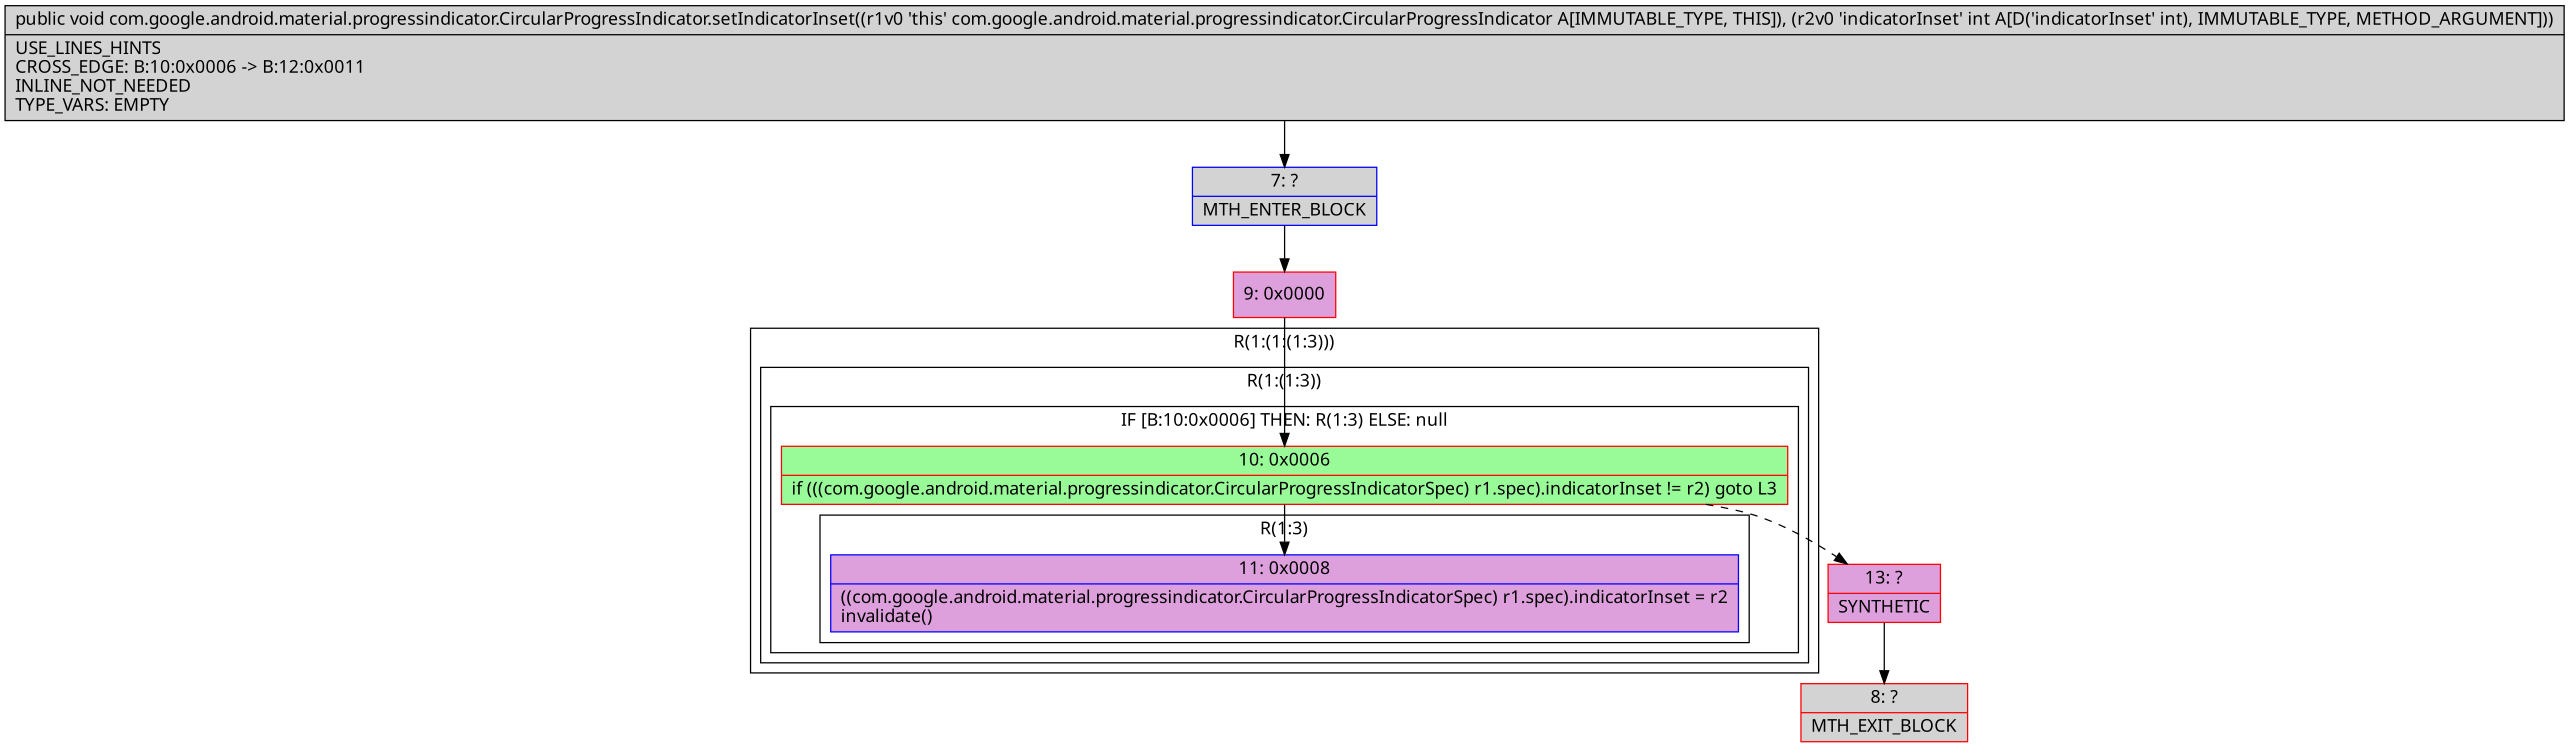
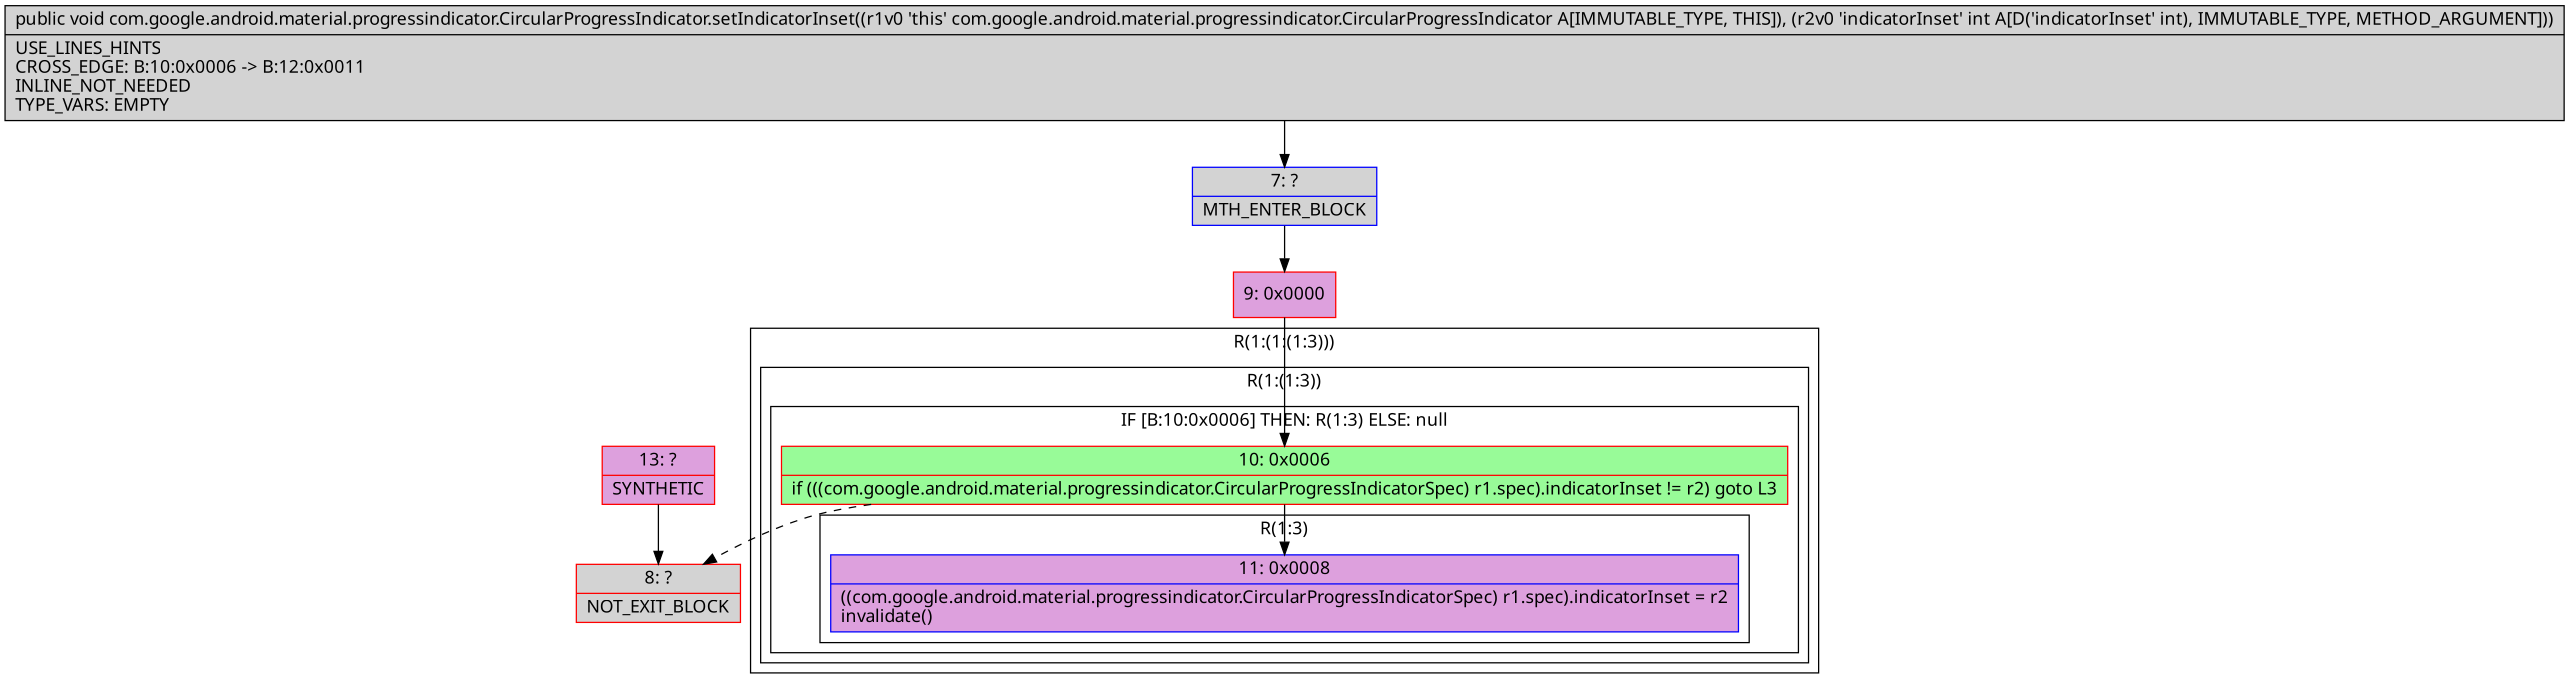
(1774, 523) -> (790, 523)
(1884, 727) -> (658, 607)
